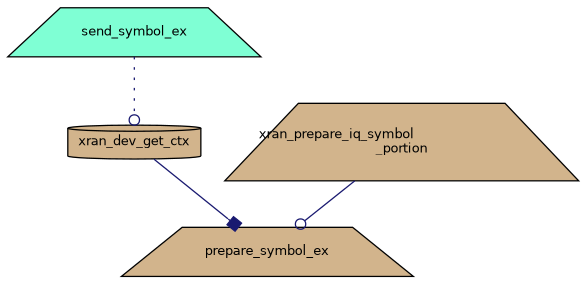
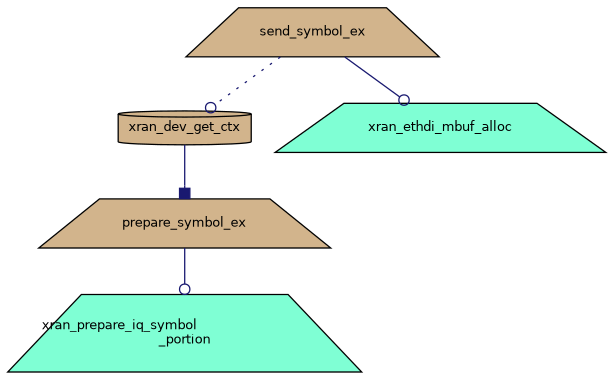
(134, 32) -> (313, 32)
none -> (440, 128)
(402, 142) -> (185, 333)
(330, 201) -> (185, 266)
